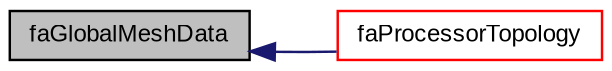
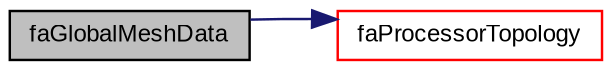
(306, 52) -> (281, 19)
